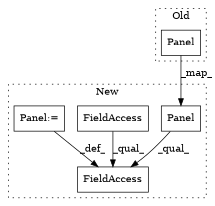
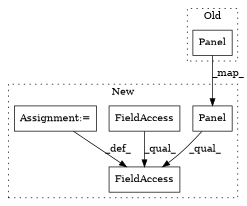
(39, 119) -> (55, 119)
